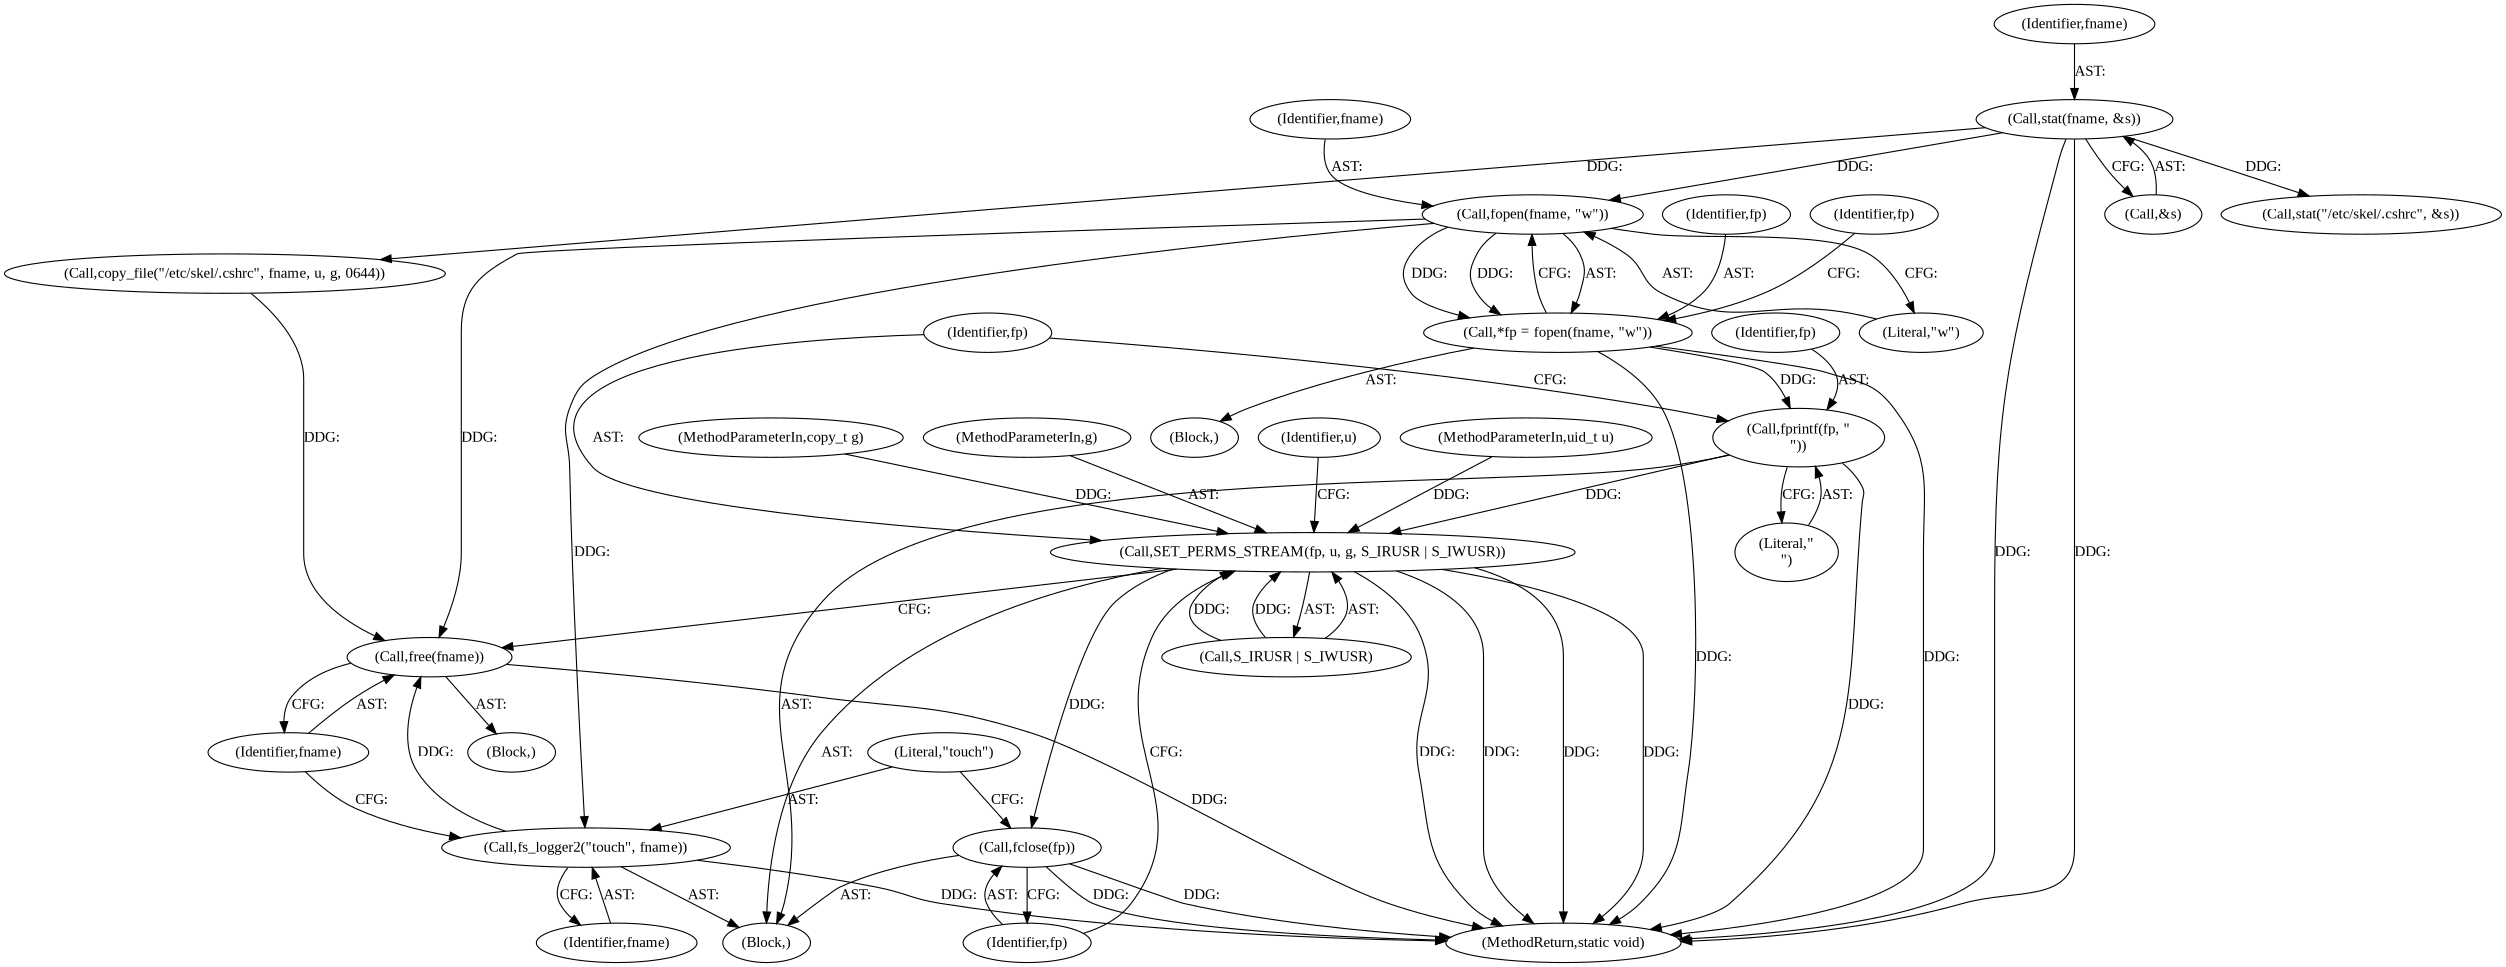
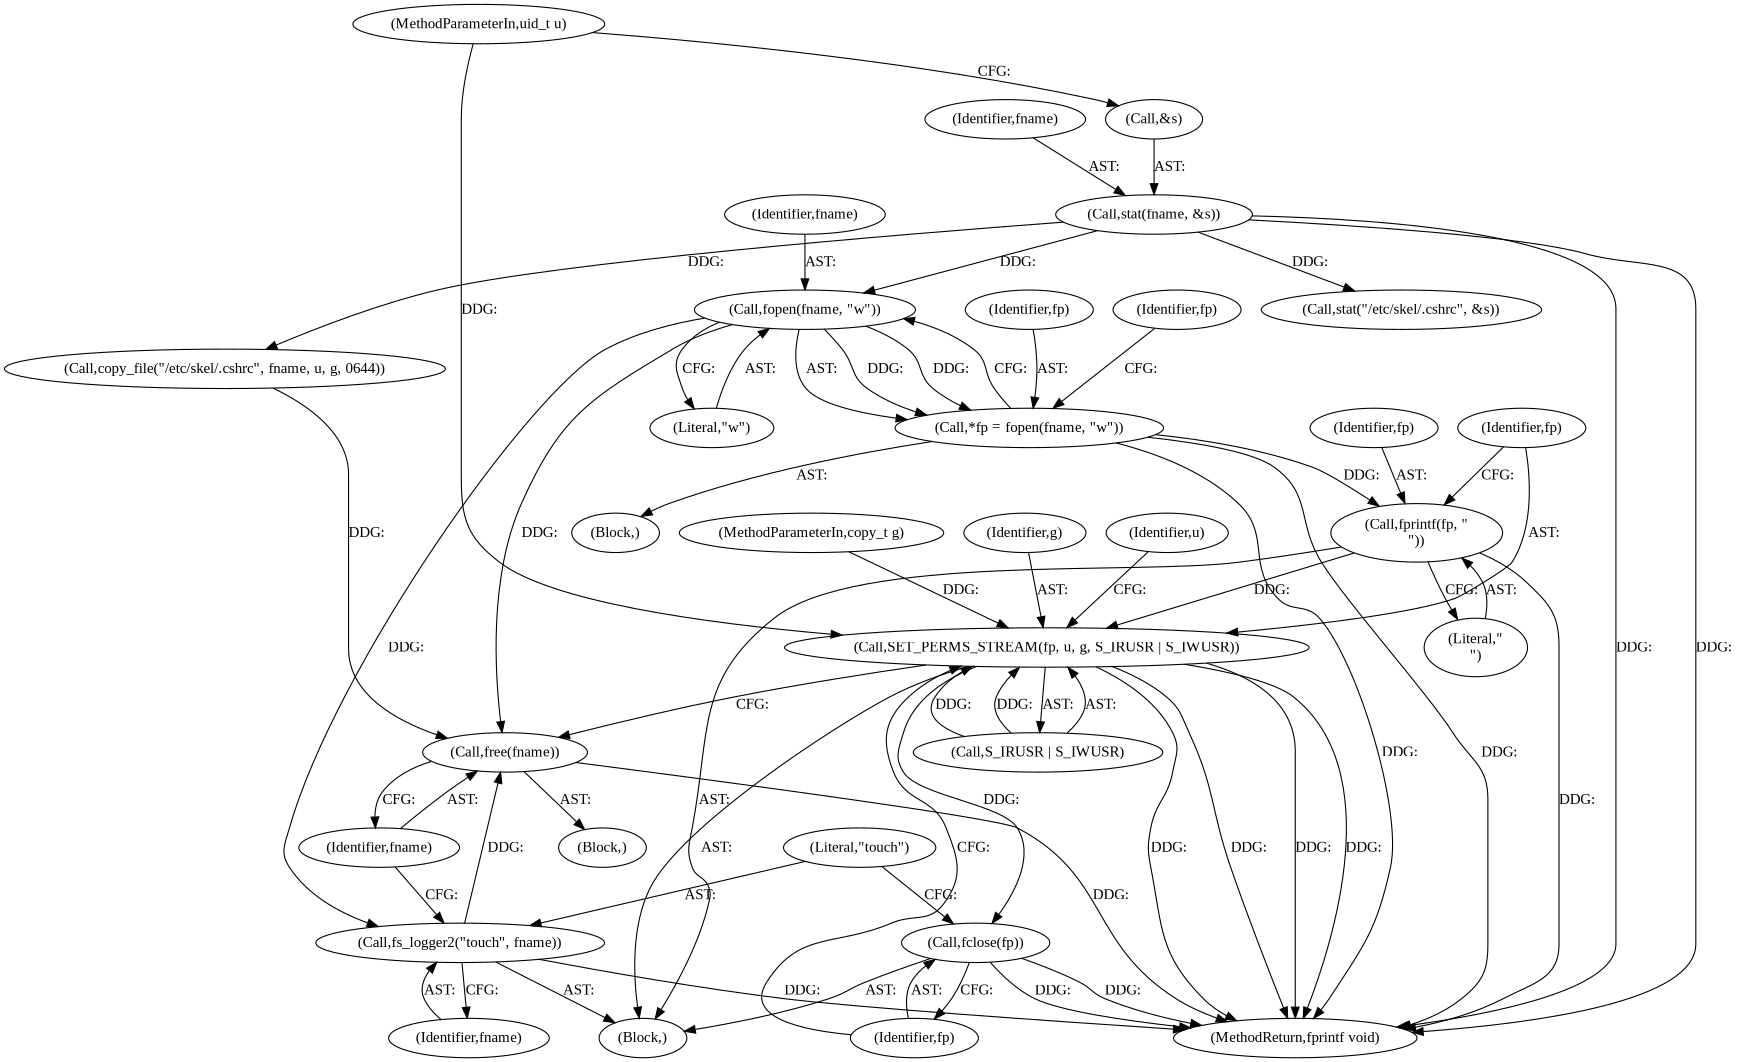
(2104, 165) -> (851, 59)
(1027, 438) -> (1025, 533)
(1563, 943) -> (1295, 1038)
